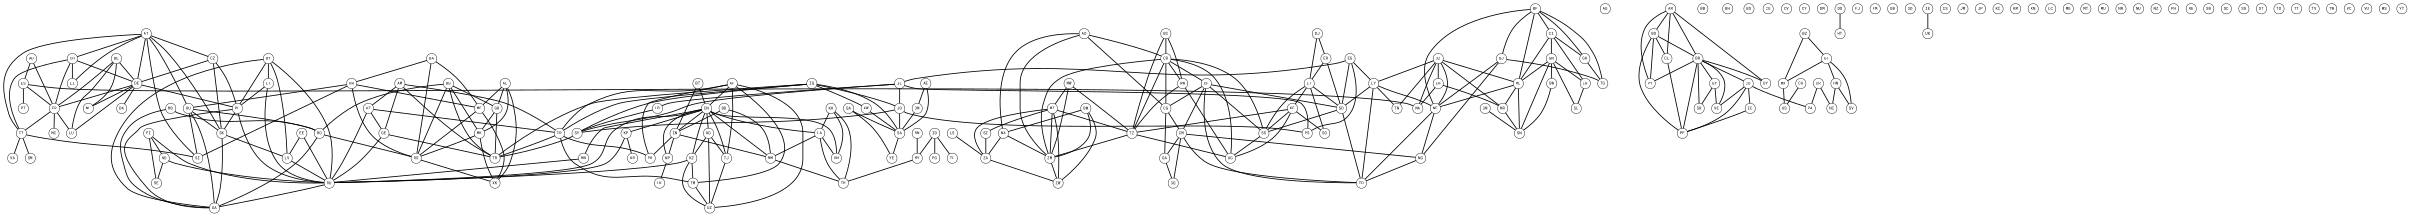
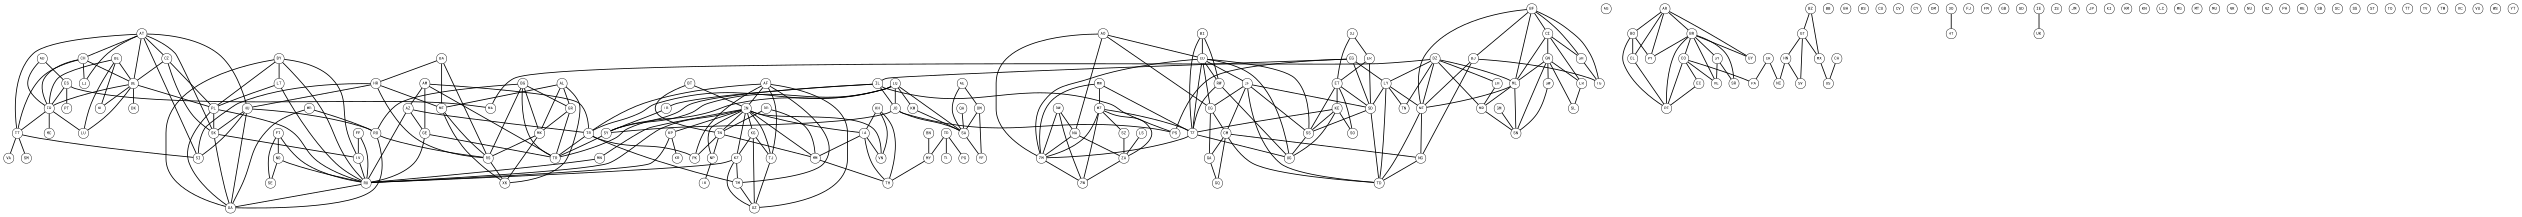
(1676, 46) -> none
(1427, 97) -> none
(874, 130) -> (980, 133)
